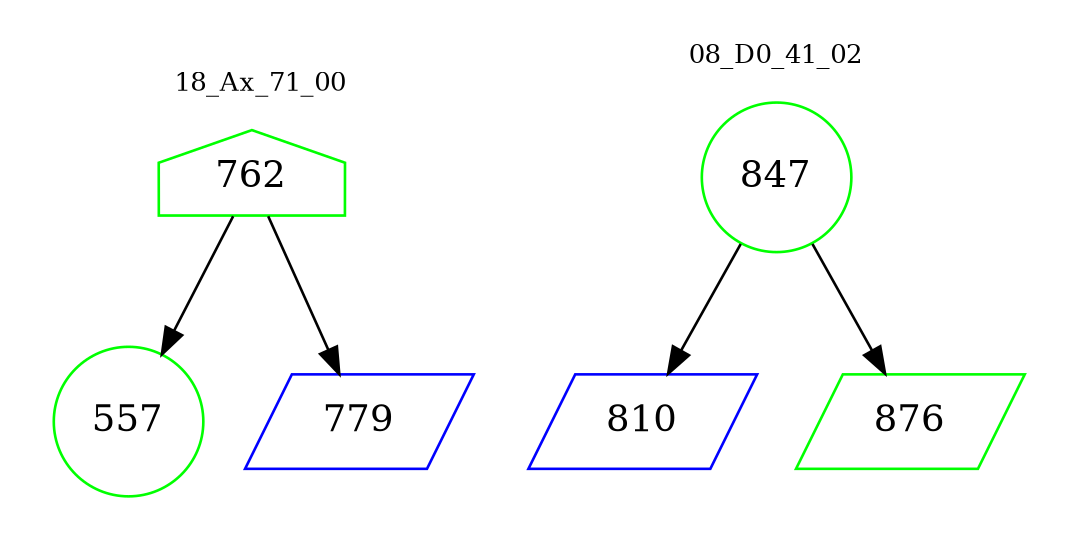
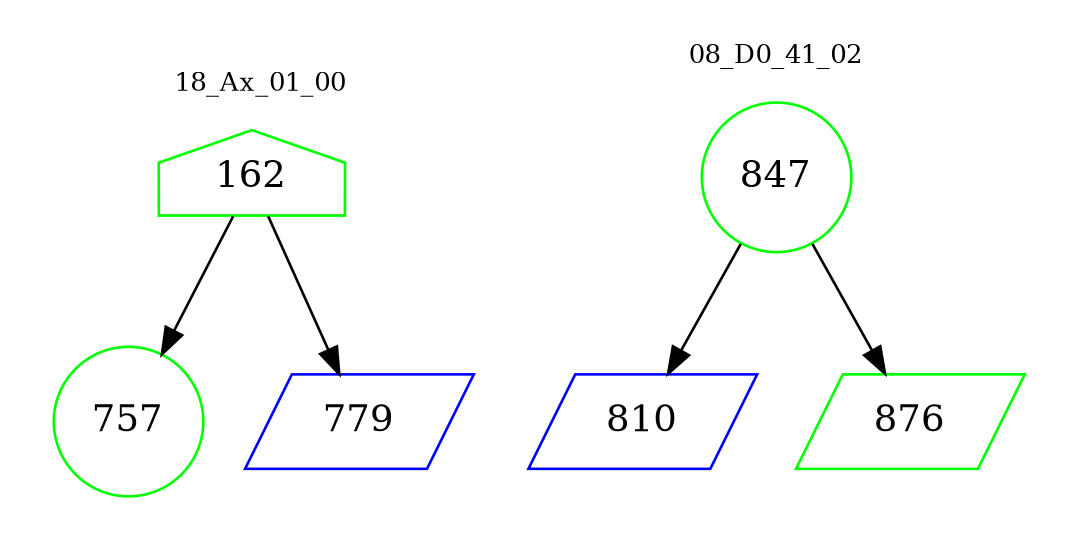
(261, 84) -> (261, 84)
(252, 177) -> (252, 177)
(129, 422) -> (129, 422)
